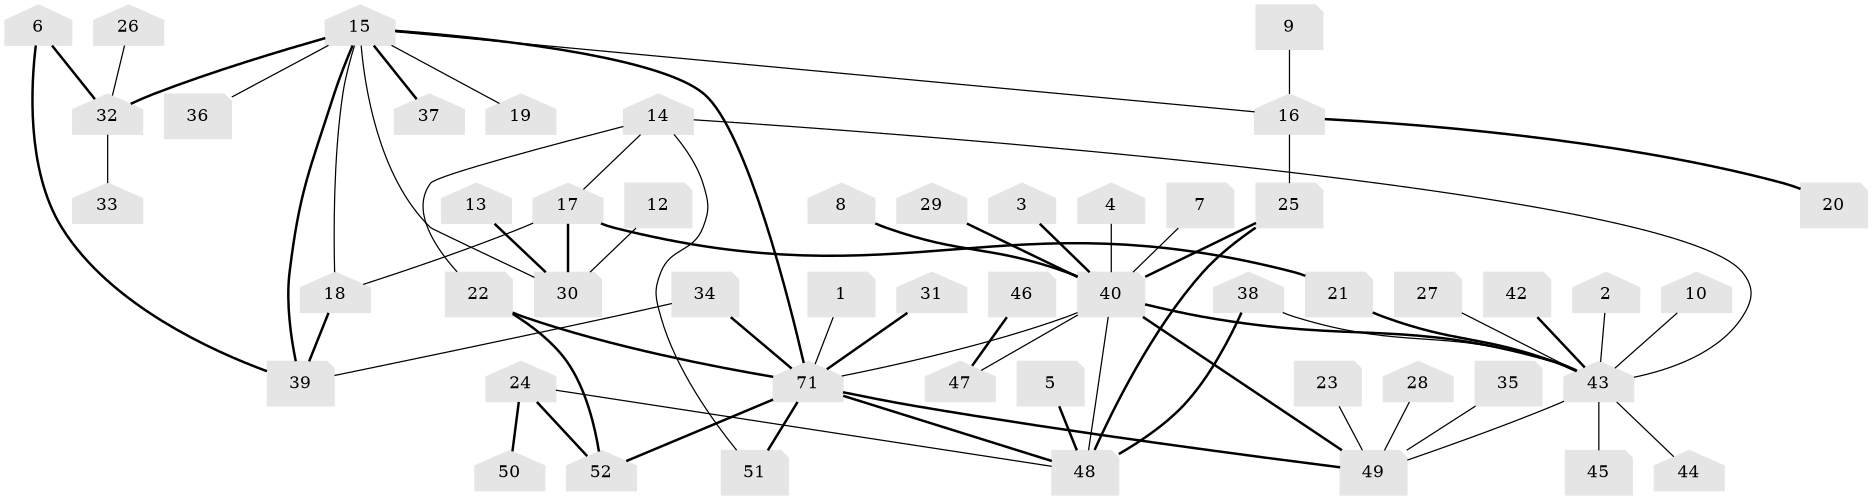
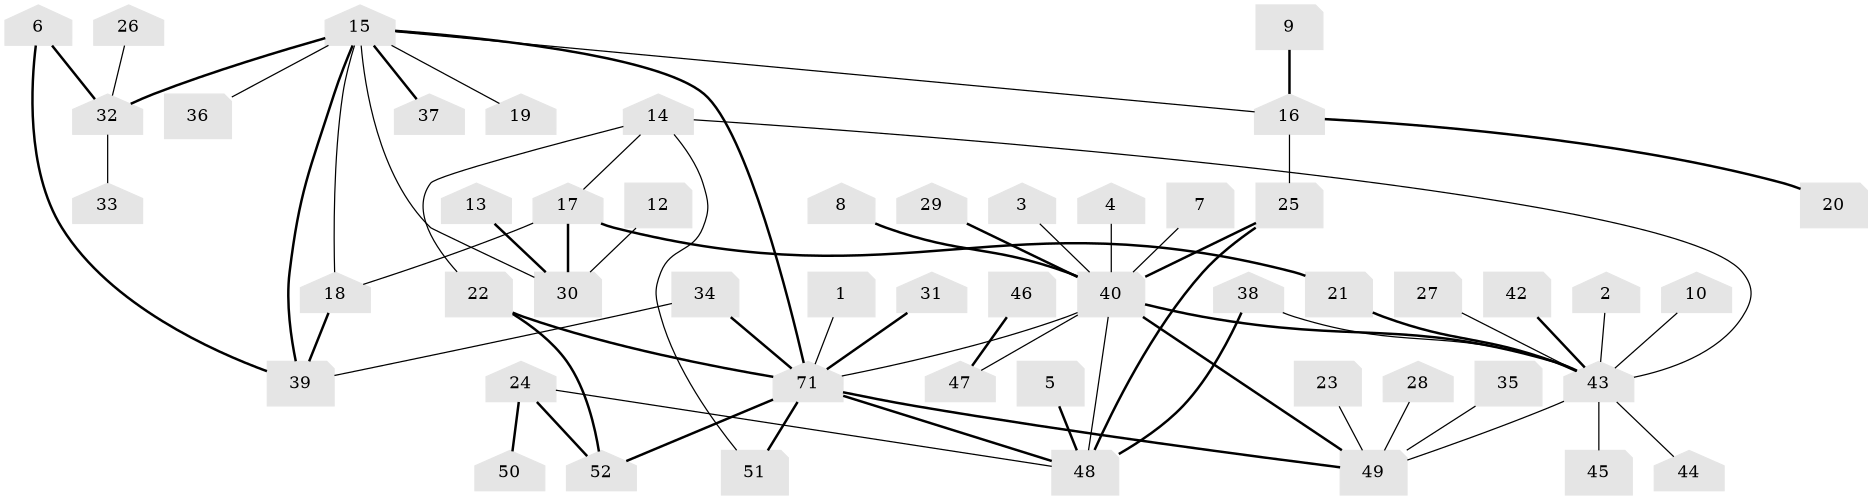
(1289, 72) -> (1289, 72)
(1068, 252) -> (1068, 252)
